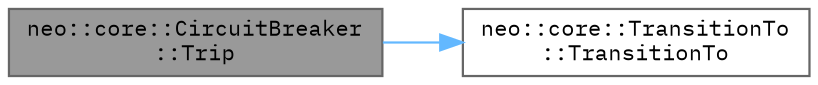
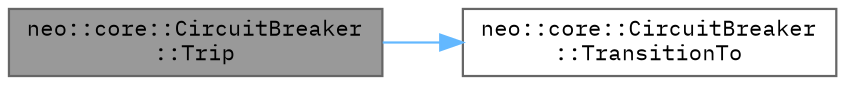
(636, 42) -> (650, 42)
